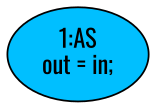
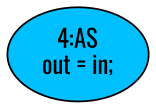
(78, 54) -> (78, 54)
